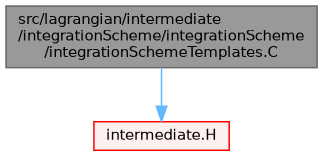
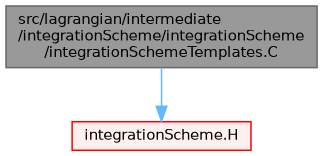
(162, 136) -> (162, 136)
